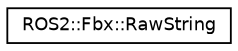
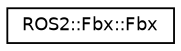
(119, 26) -> (91, 26)
